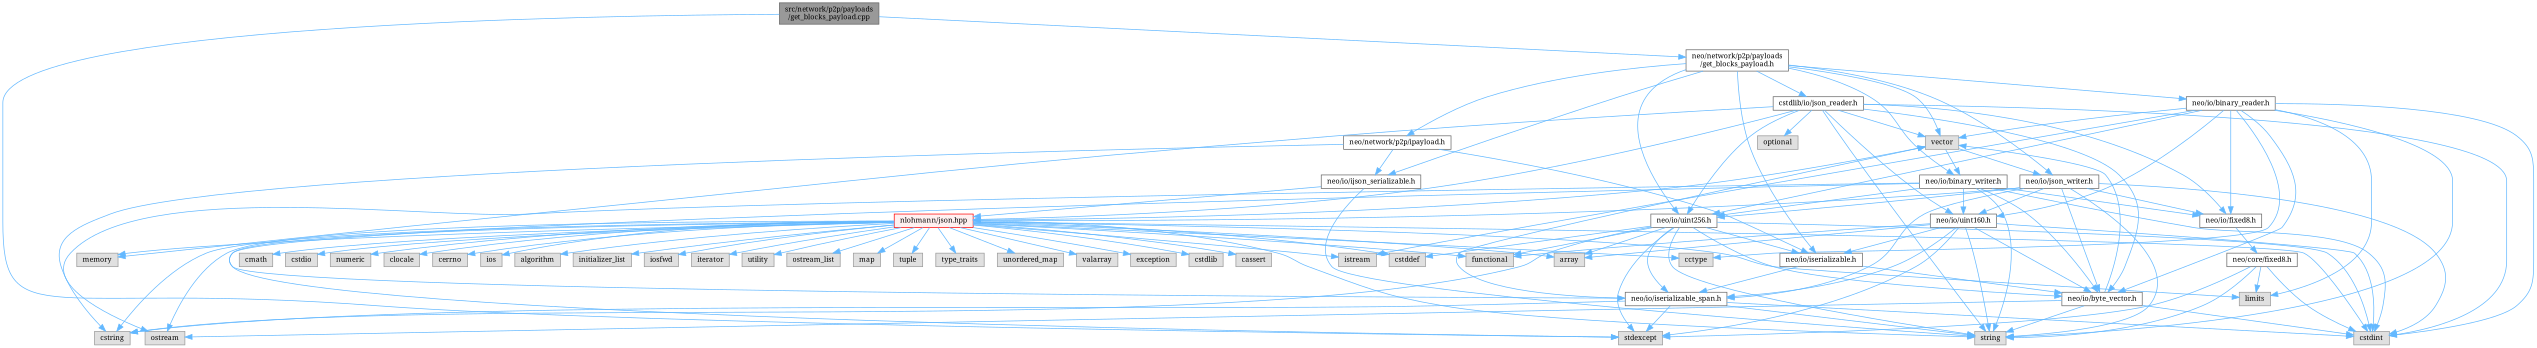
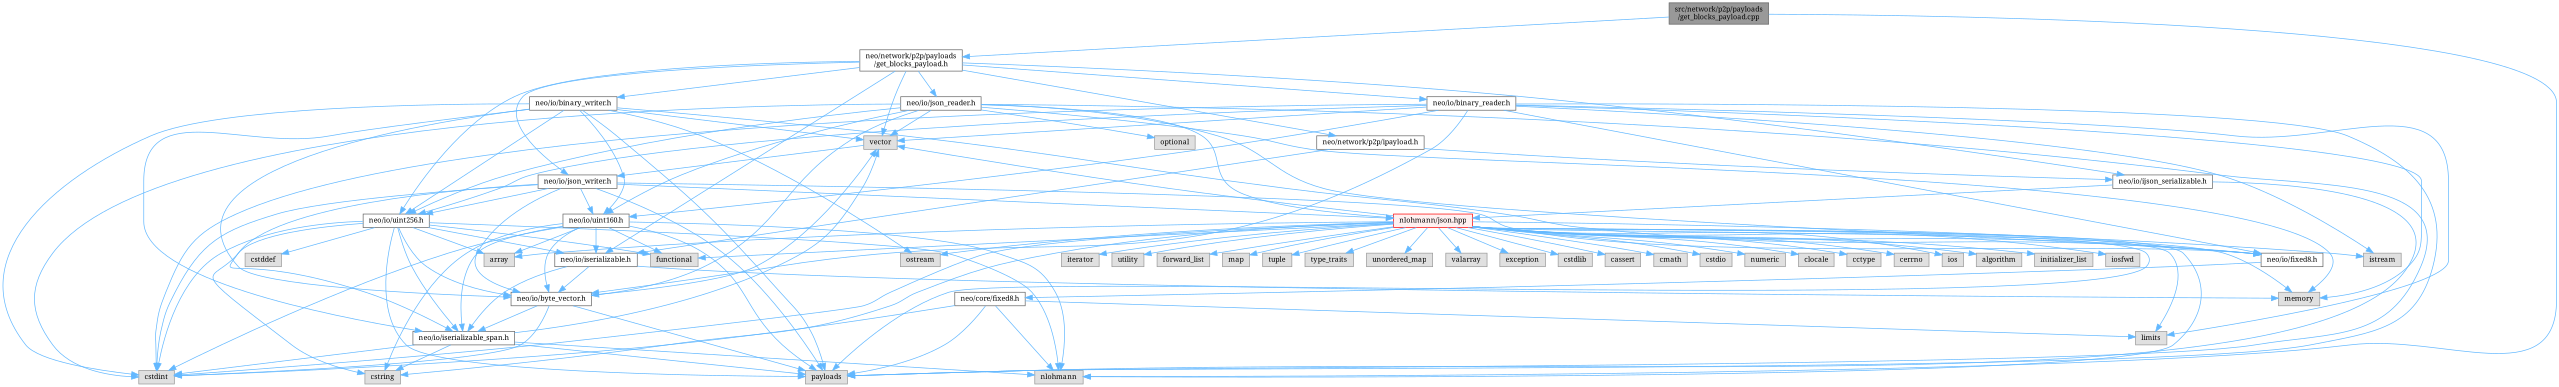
(1818, 103) -> (941, 103)
(1951, 159) -> (731, 124)
(649, 166) -> (452, 264)
(1178, 232) -> (1863, 239)
(2044, 246) -> (2060, 130)
(814, 260) -> (1183, 260)
none -> (1781, 294)
(1127, 319) -> (511, 317)
(1641, 338) -> (1059, 377)
(1990, 338) -> (826, 377)
